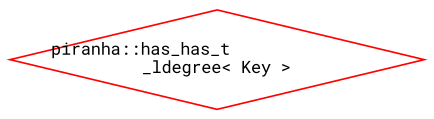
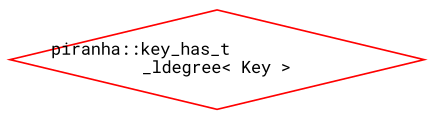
(217, 60) -> (217, 60)
